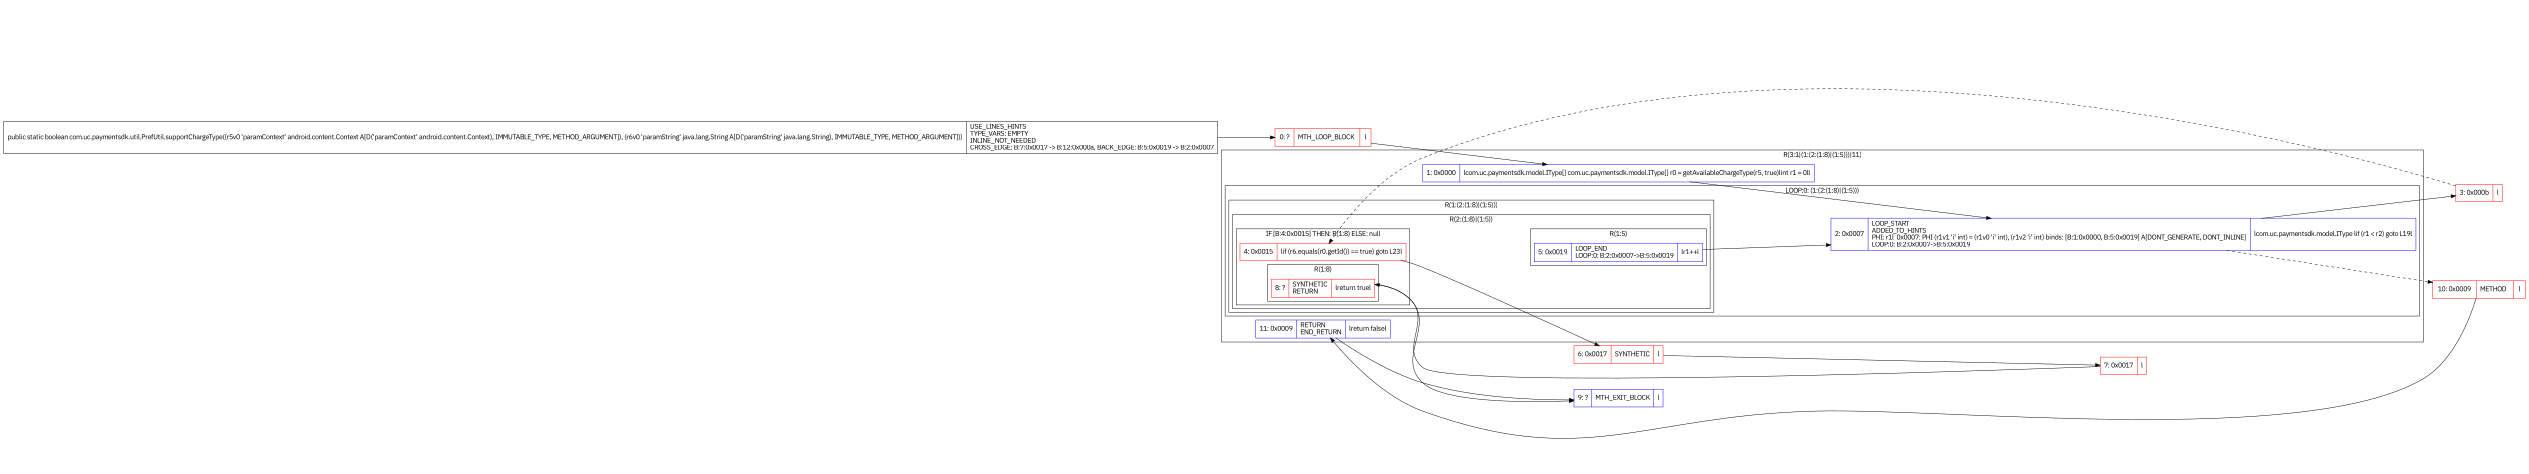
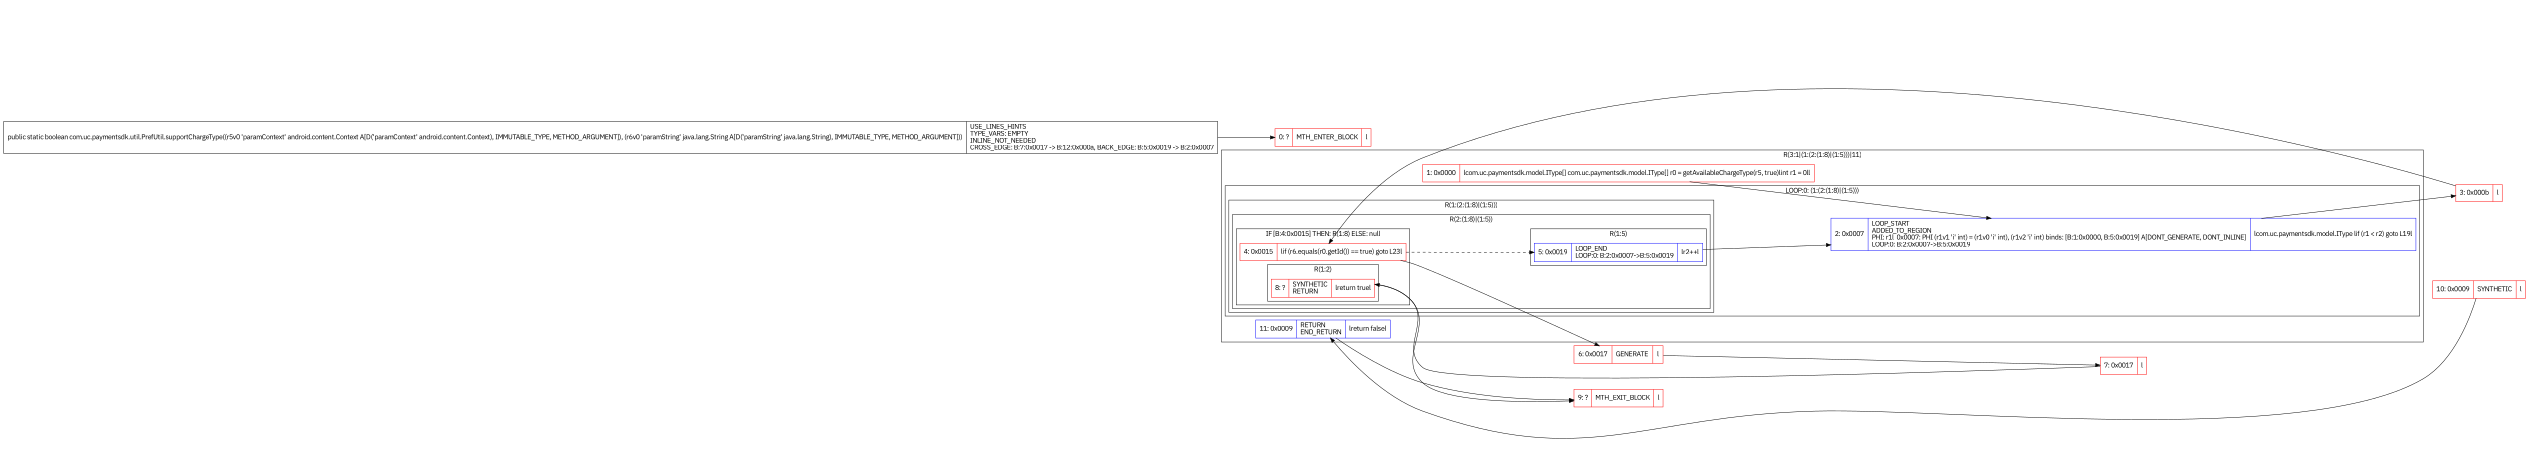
(1878, 90) -> (1878, 90)
(1326, 137) -> (1327, 137)
(1457, 154) -> none
(1619, 173) -> (1619, 173)
(1899, 231) -> (1902, 231)
none -> (1468, 252)
(1690, 252) -> (1690, 252)
(2327, 266) -> none
(1323, 270) -> (1323, 270)
(2493, 289) -> (2495, 289)
(1632, 354) -> (1632, 354)
(1619, 398) -> (1619, 398)
